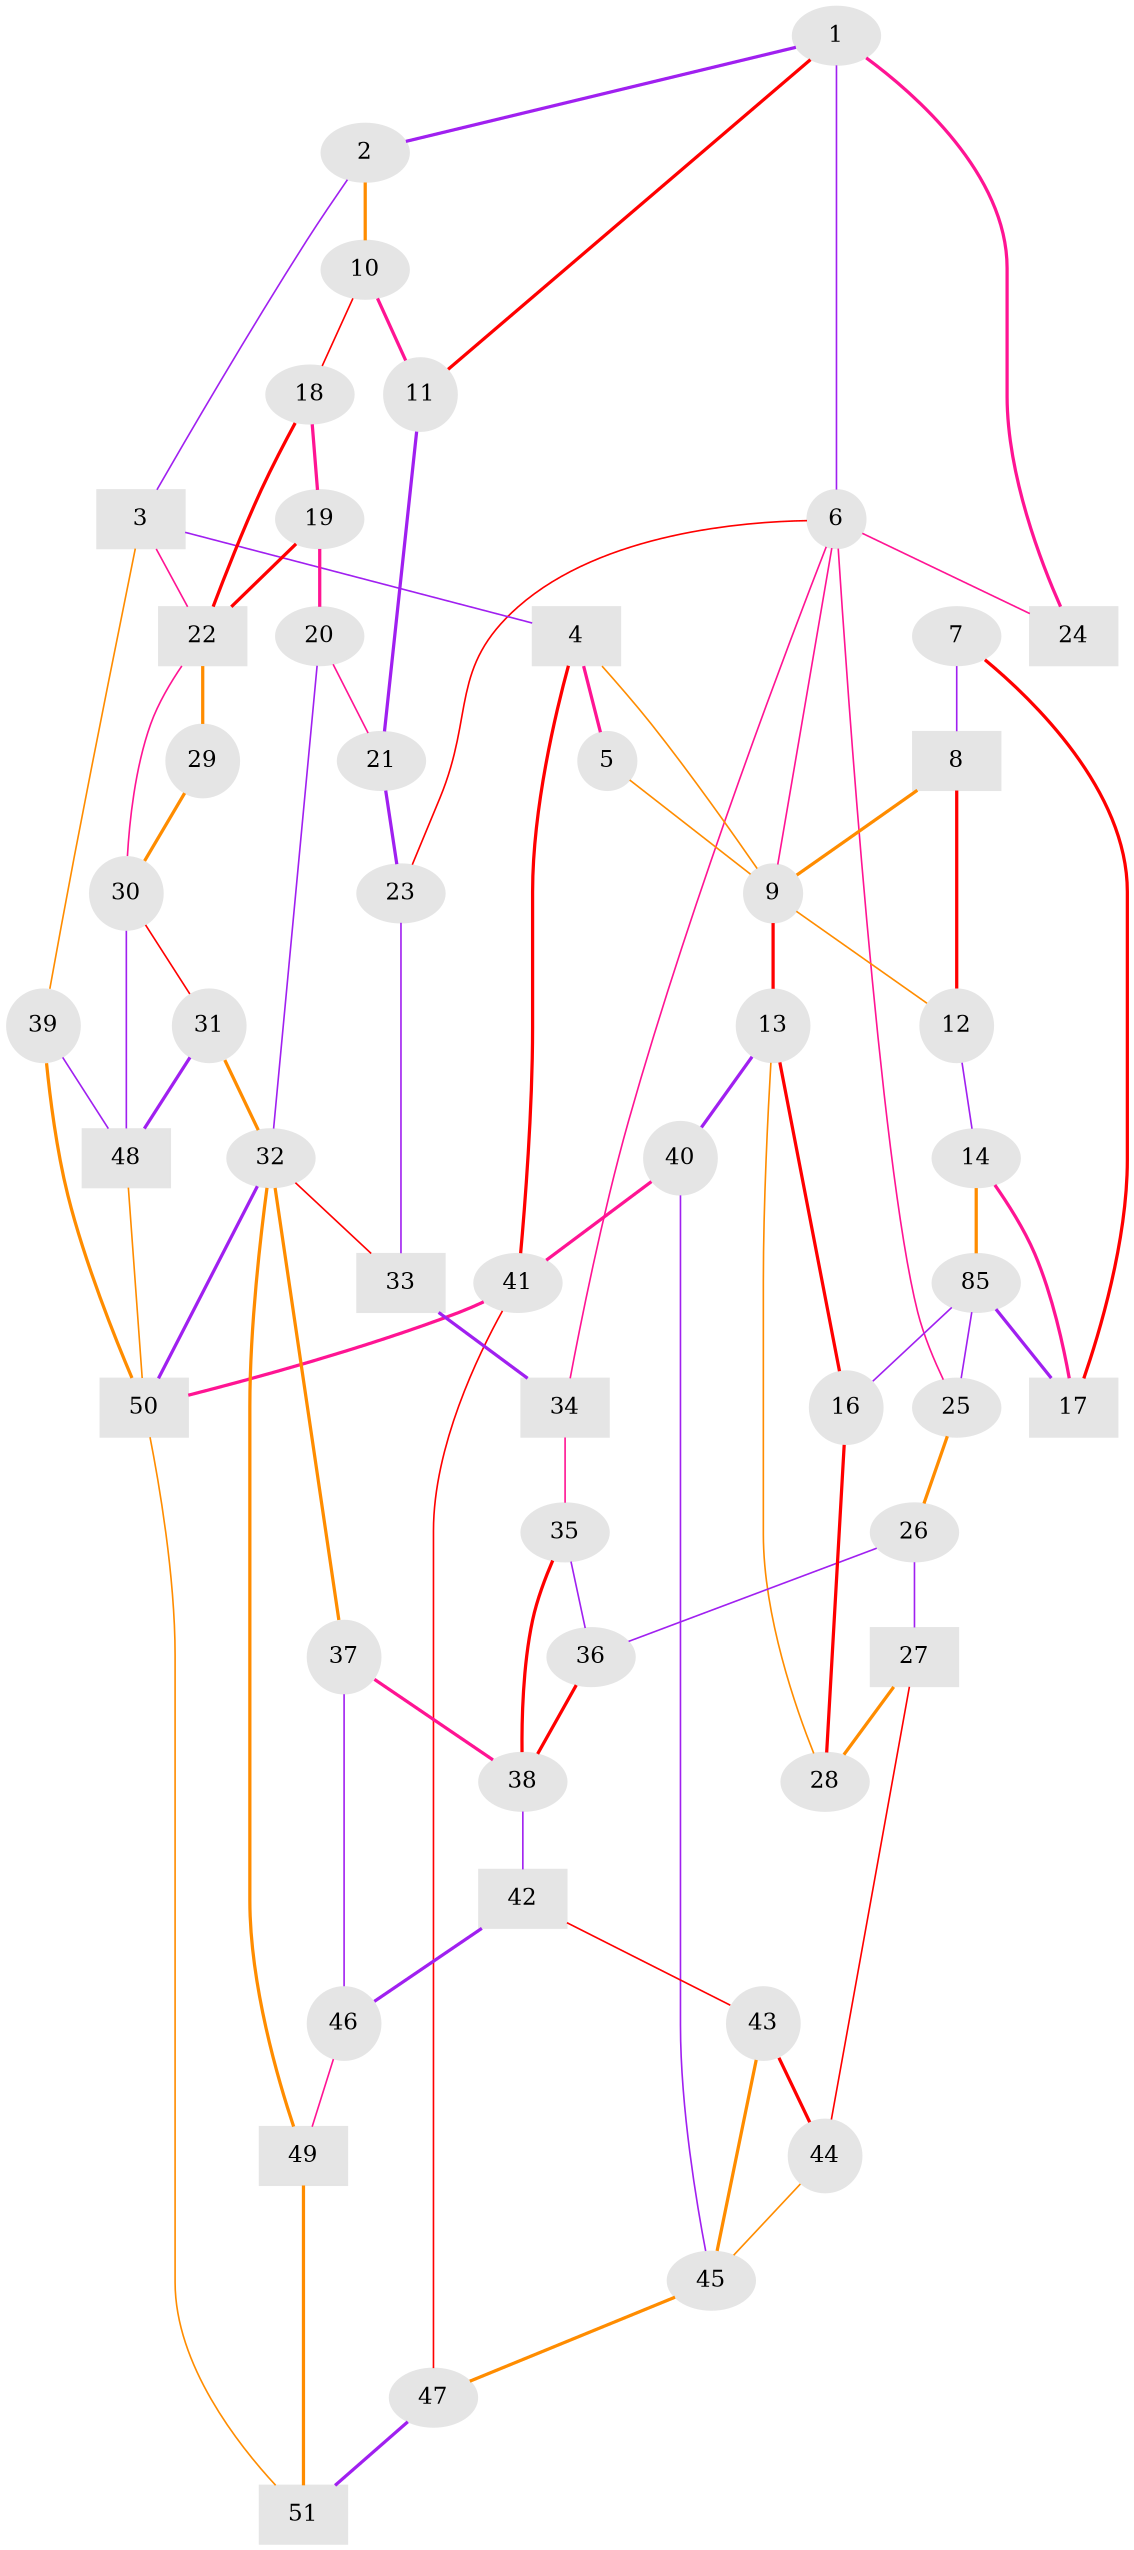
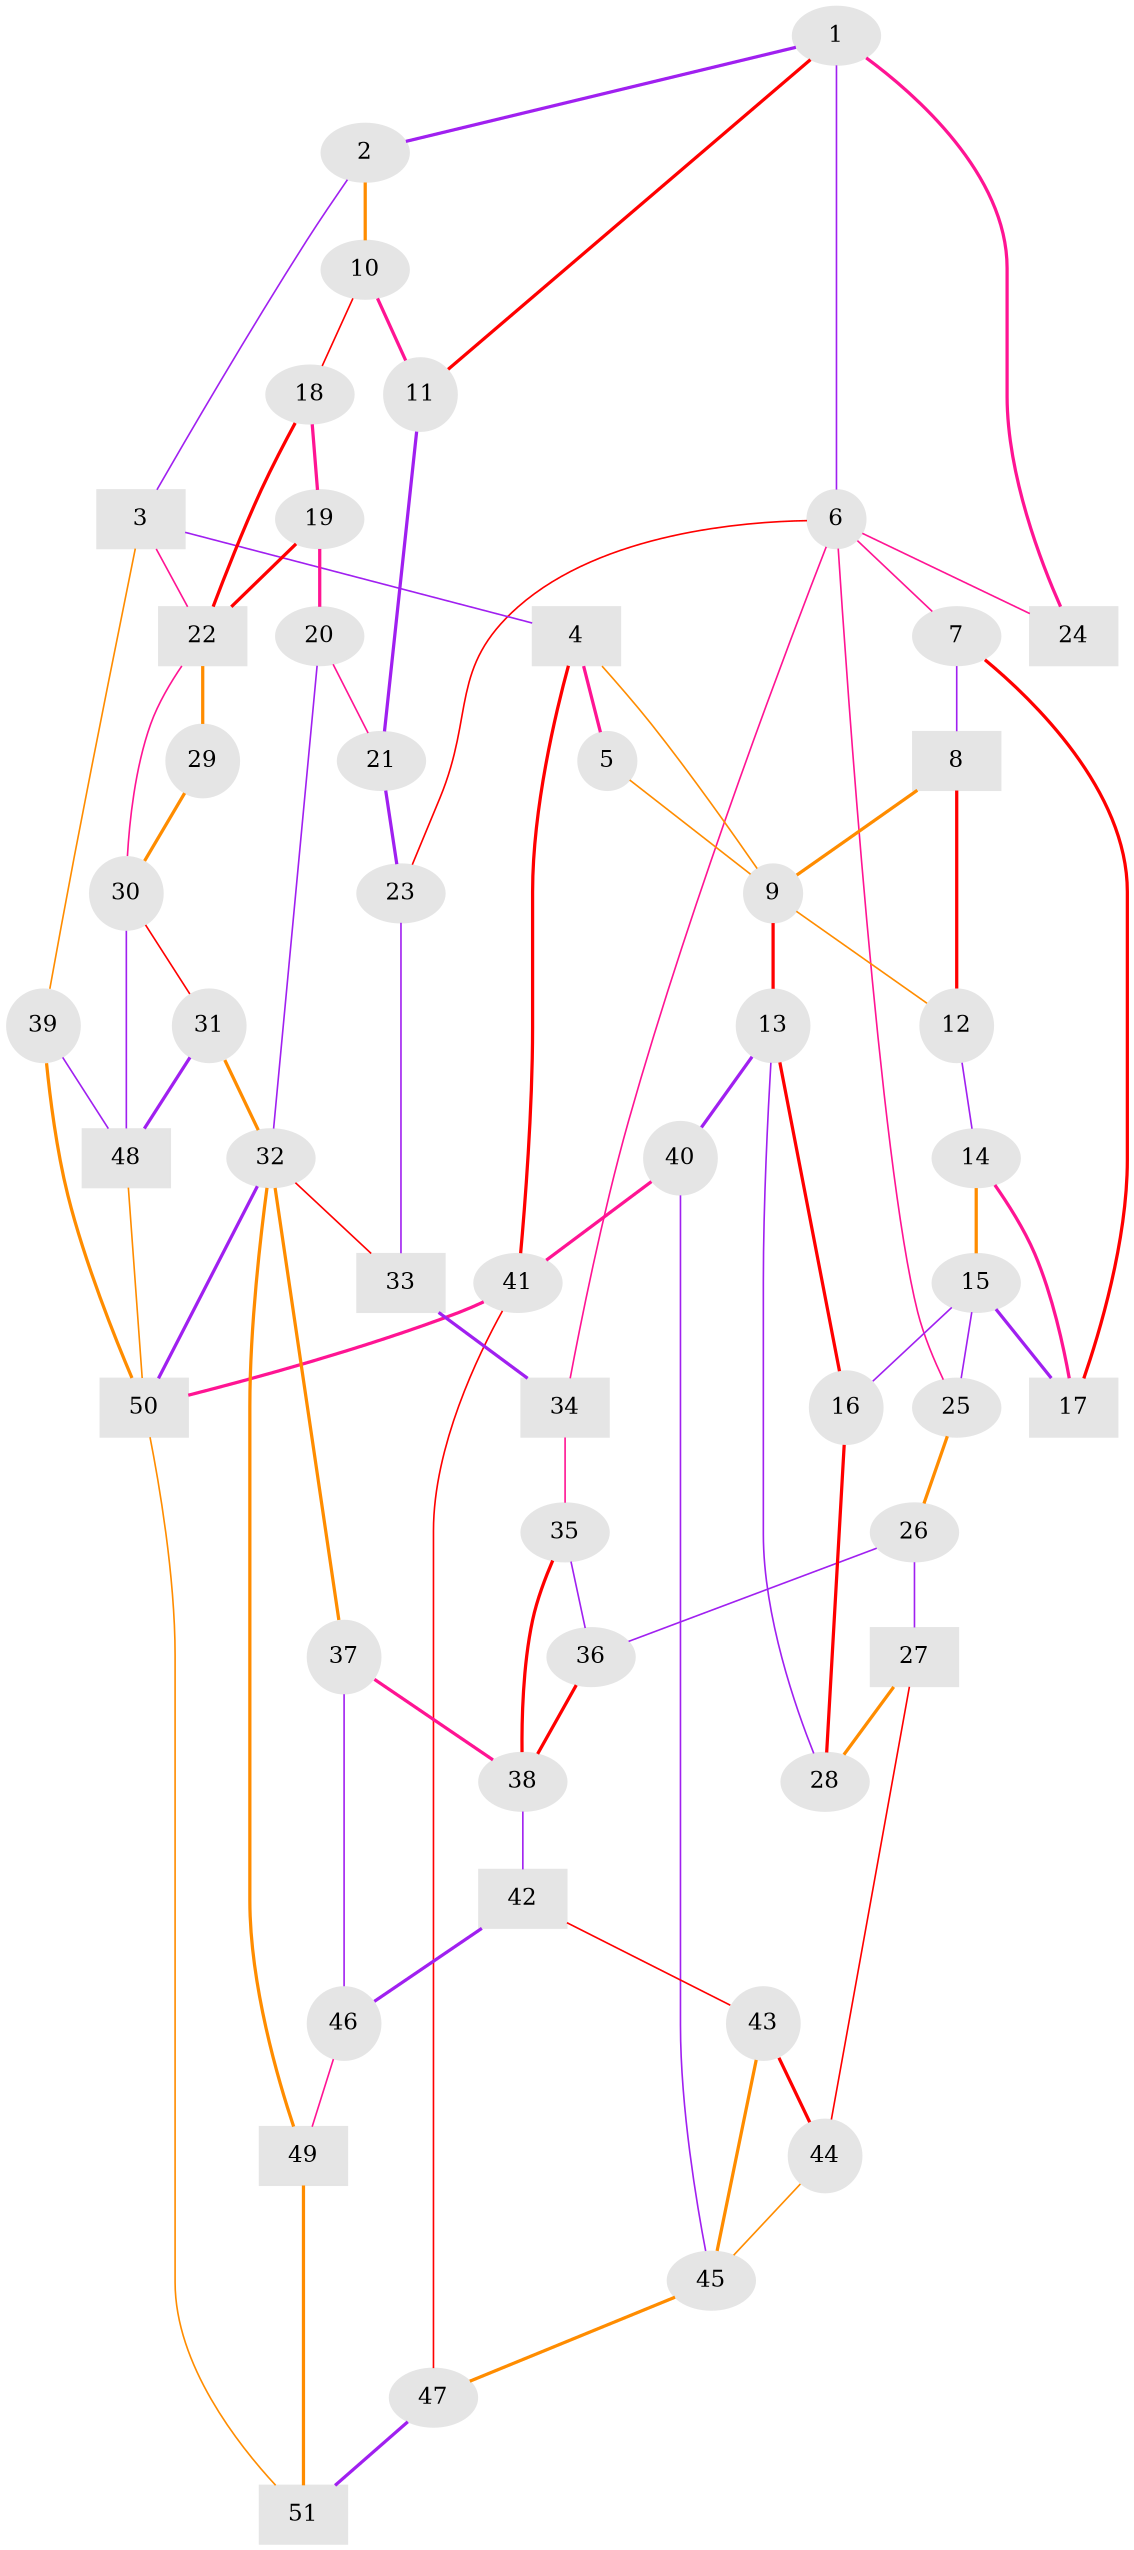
(805, 706) -> (895, 576)
(976, 1283) -> (976, 1283)
(763, 1411) -> (763, 1411)
